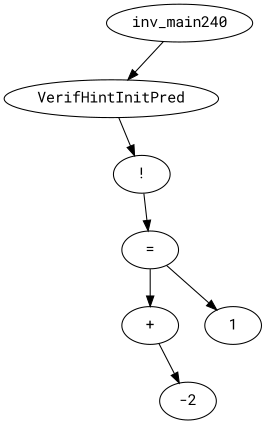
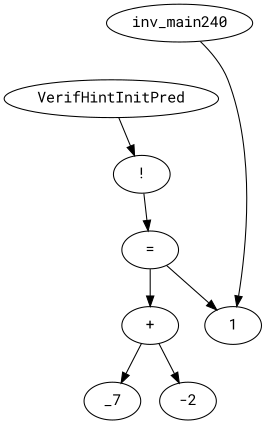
(149, 57) -> (245, 163)
none -> (112, 401)
